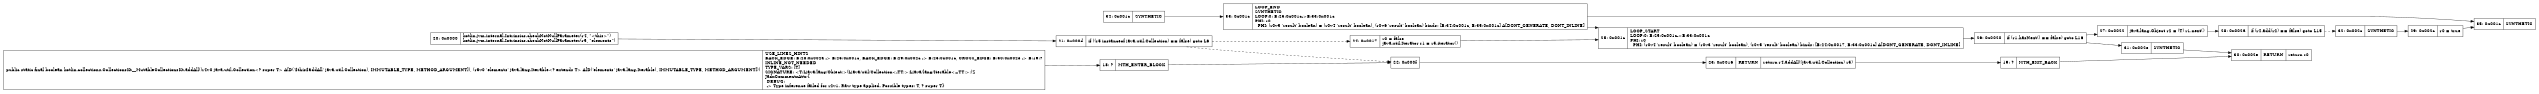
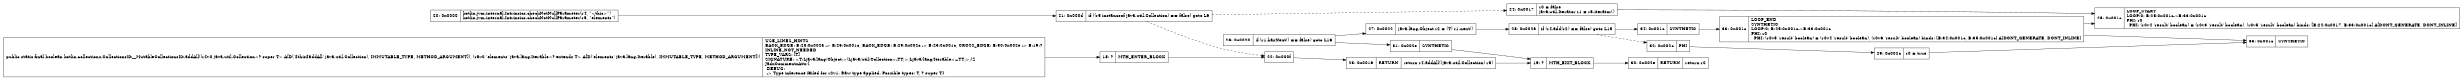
none -> (1625, 29)
(2381, 31) -> (1683, 46)
(1967, 38) -> none
(2206, 51) -> (1490, 54)
(2038, 62) -> (1570, 63)
